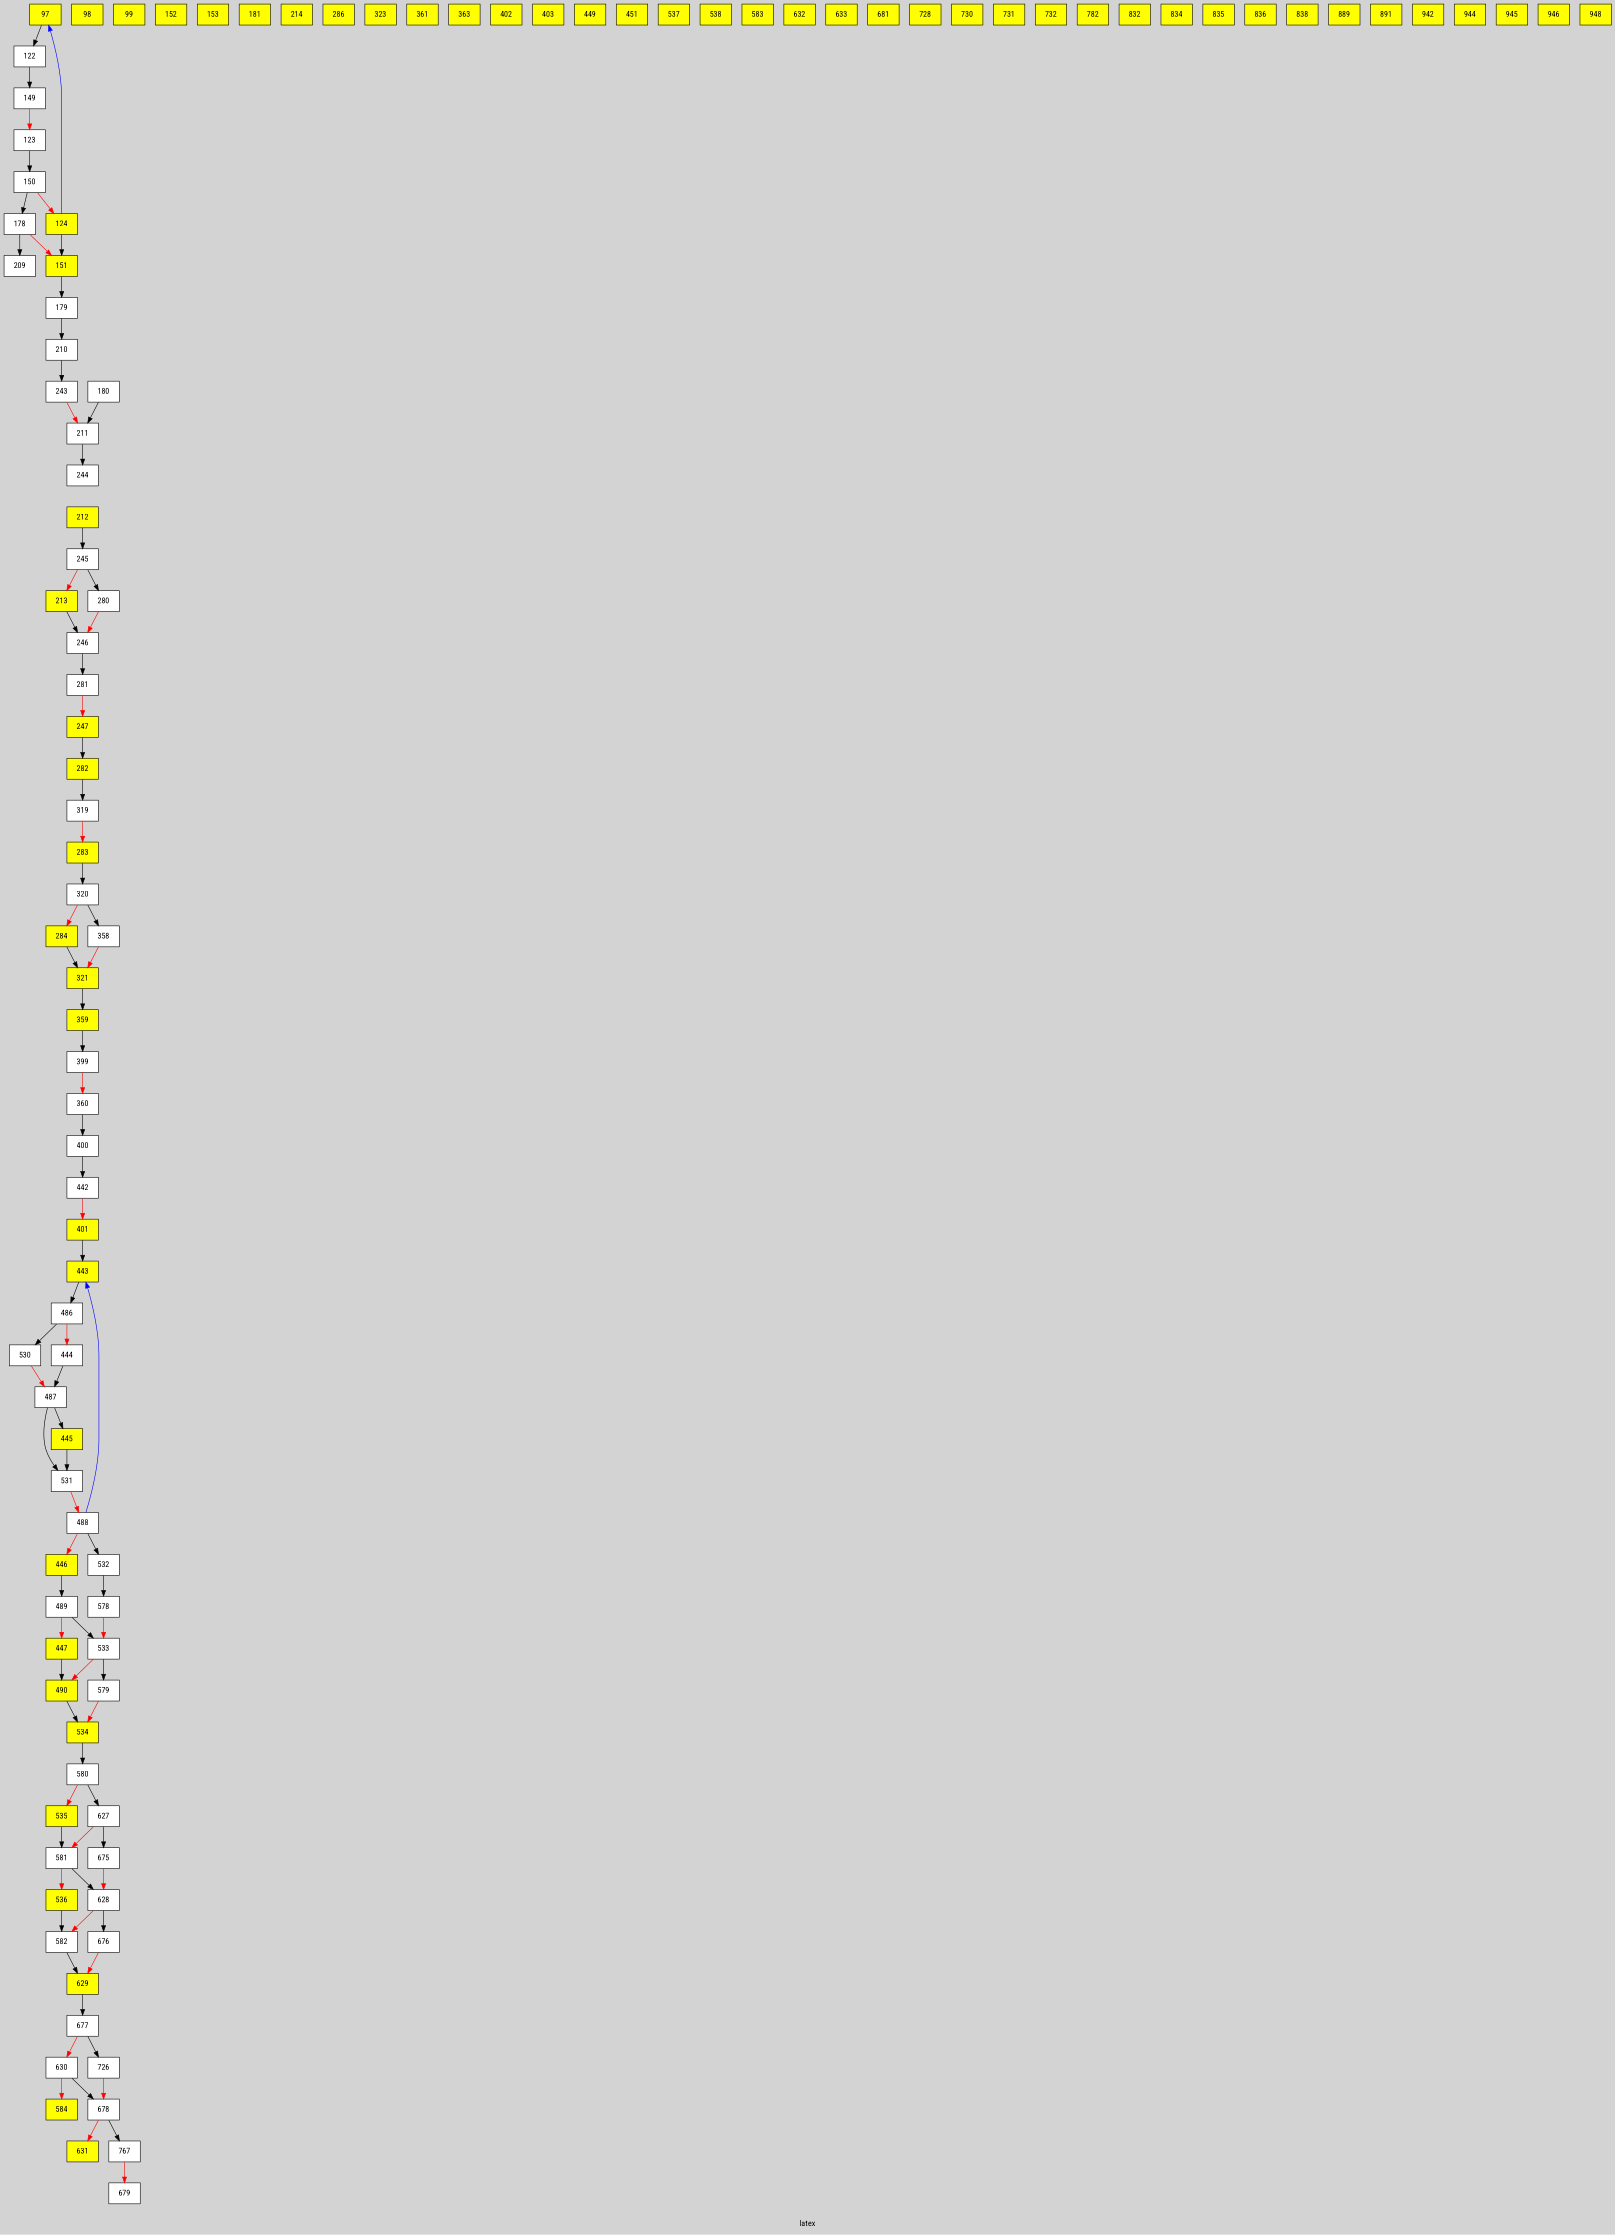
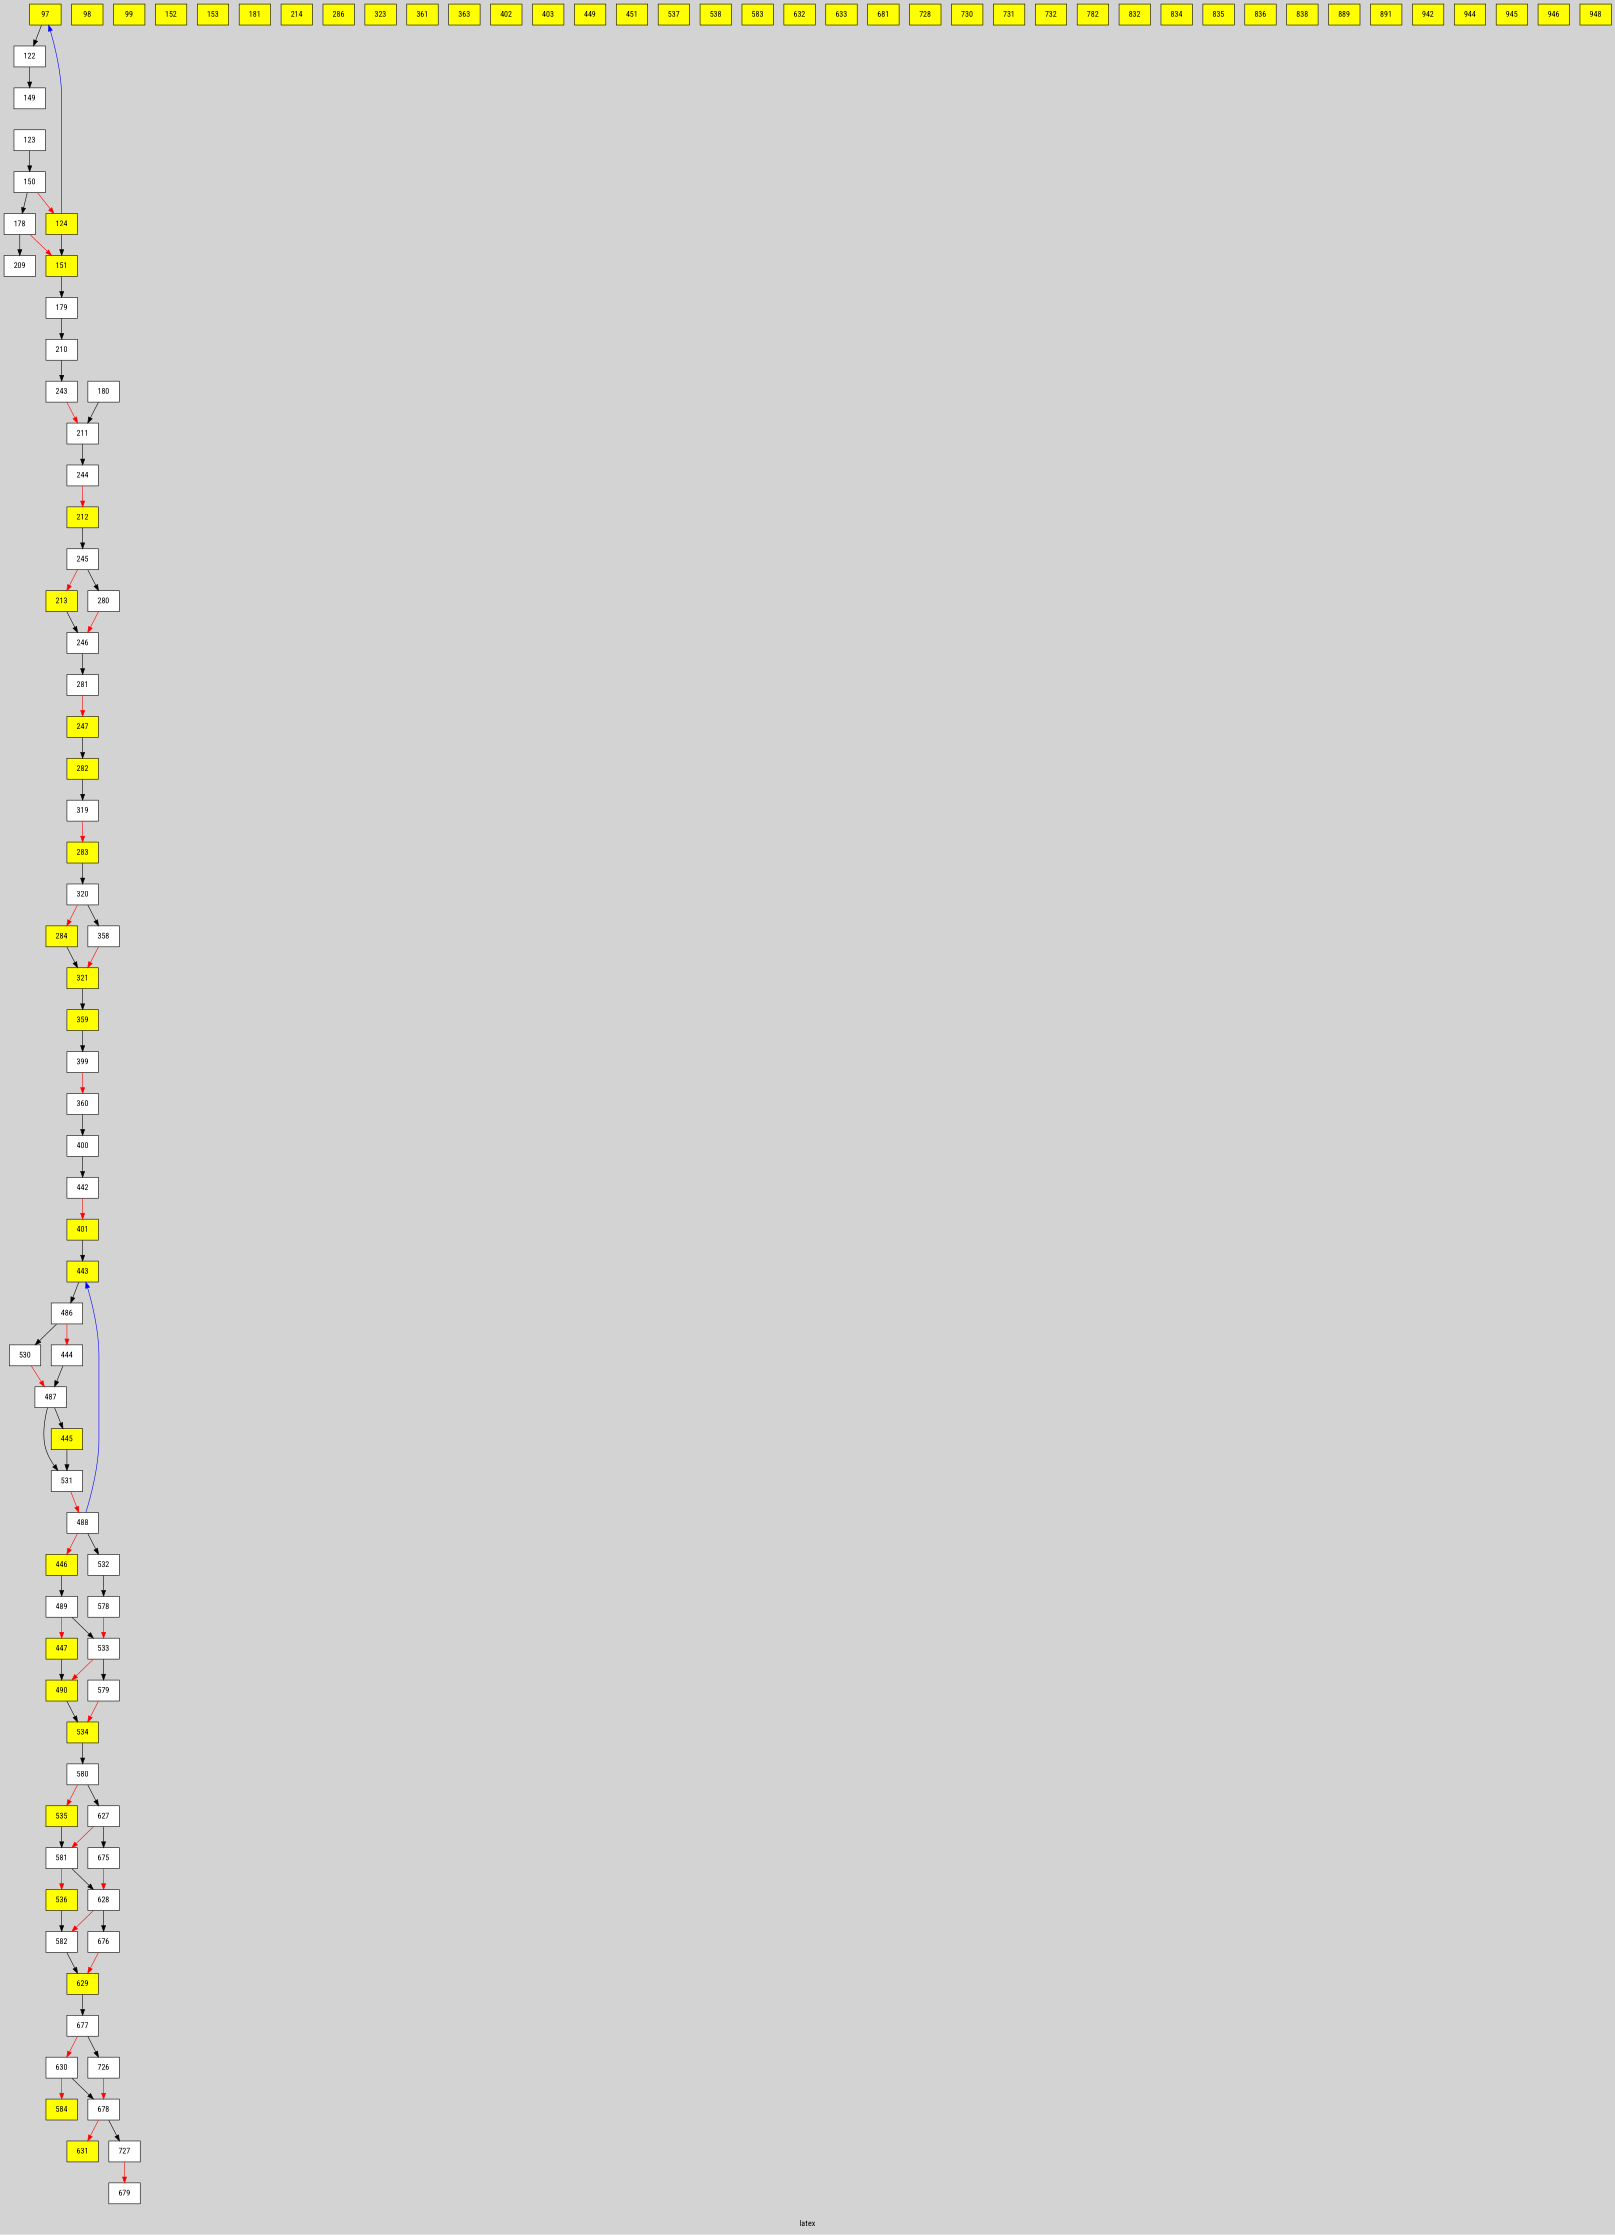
(30, 116) -> none
none -> (83, 494)
(125, 2151) -> (125, 2151)
